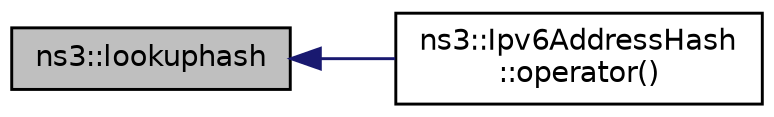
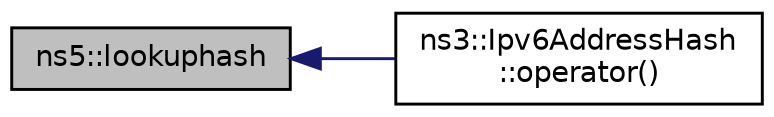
(151, 59) -> (151, 59)
